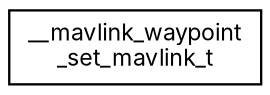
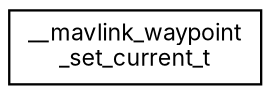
(135, 47) -> (135, 47)
